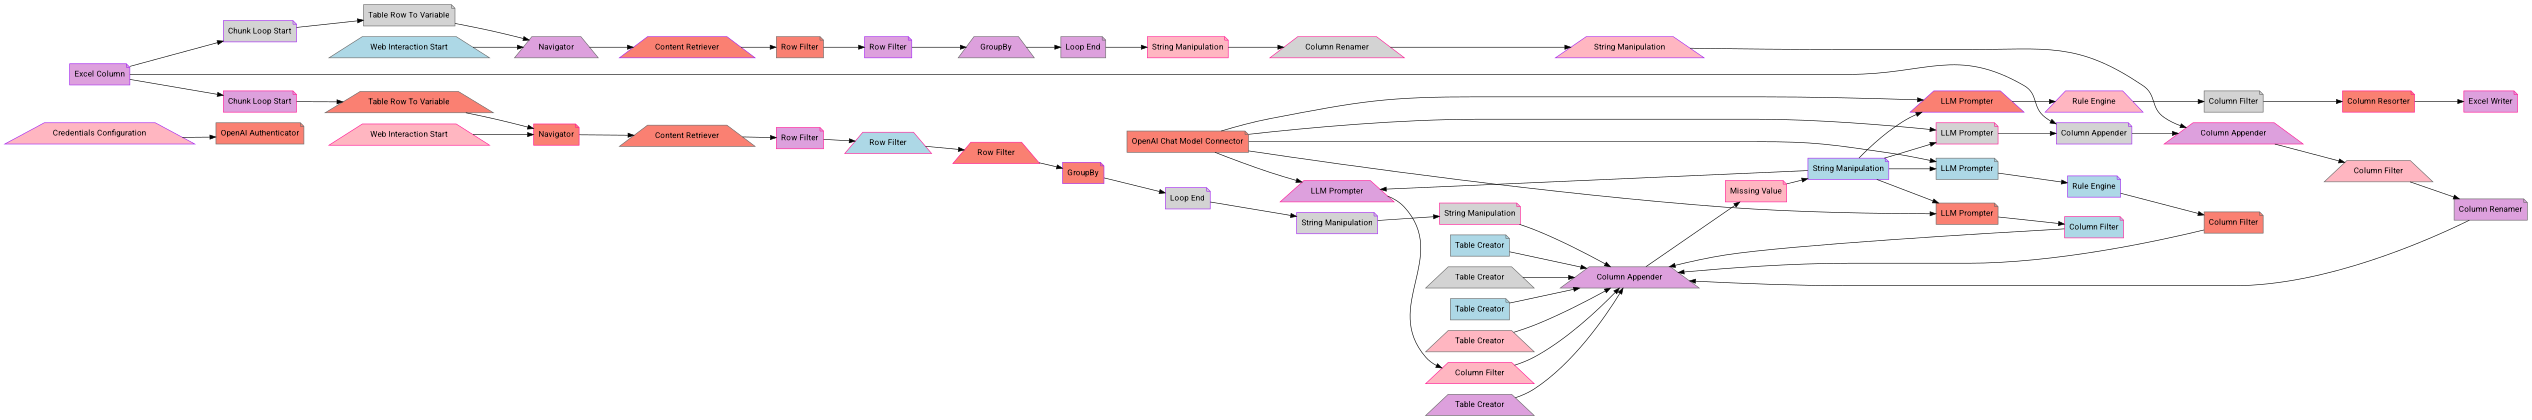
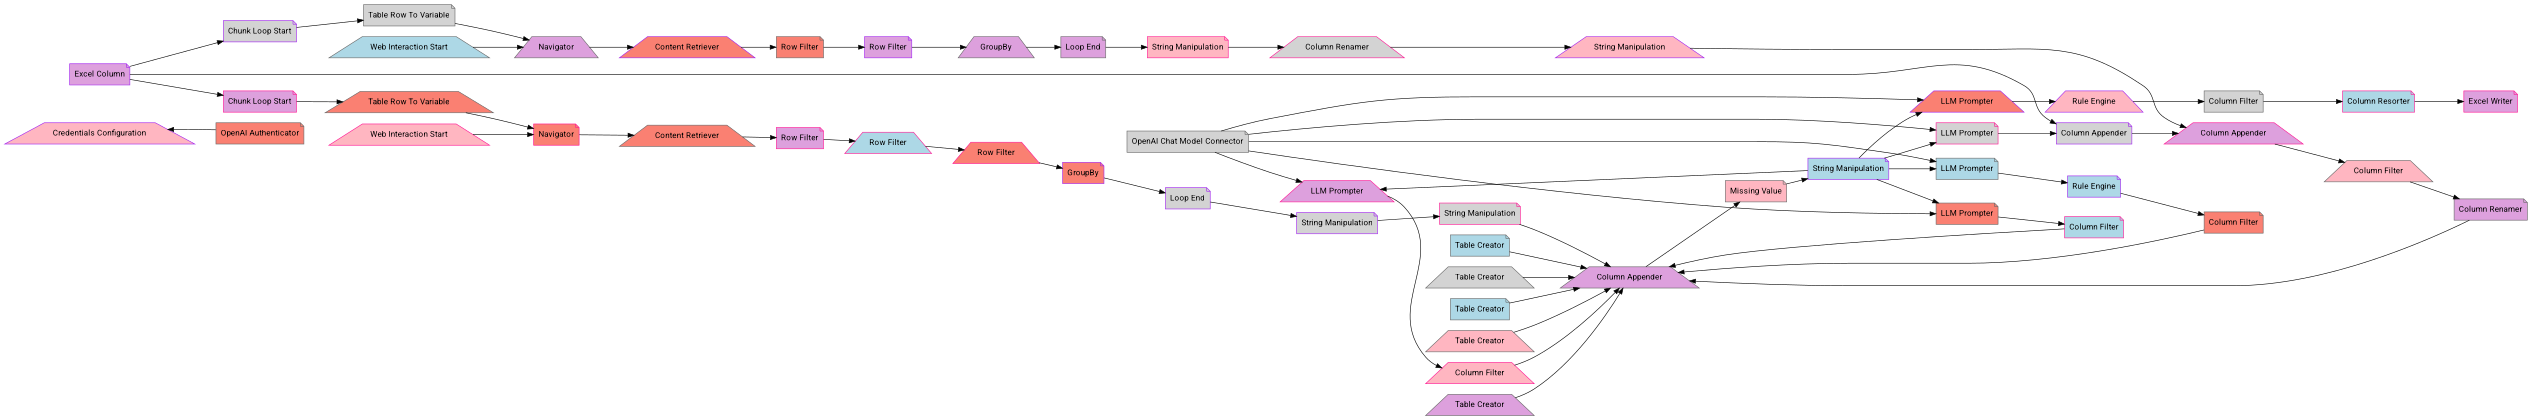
(2379, 102) -> (2379, 102)
(196, 137) -> (195, 129)
(1188, 142) -> (1188, 142)
(1756, 191) -> (1756, 191)
